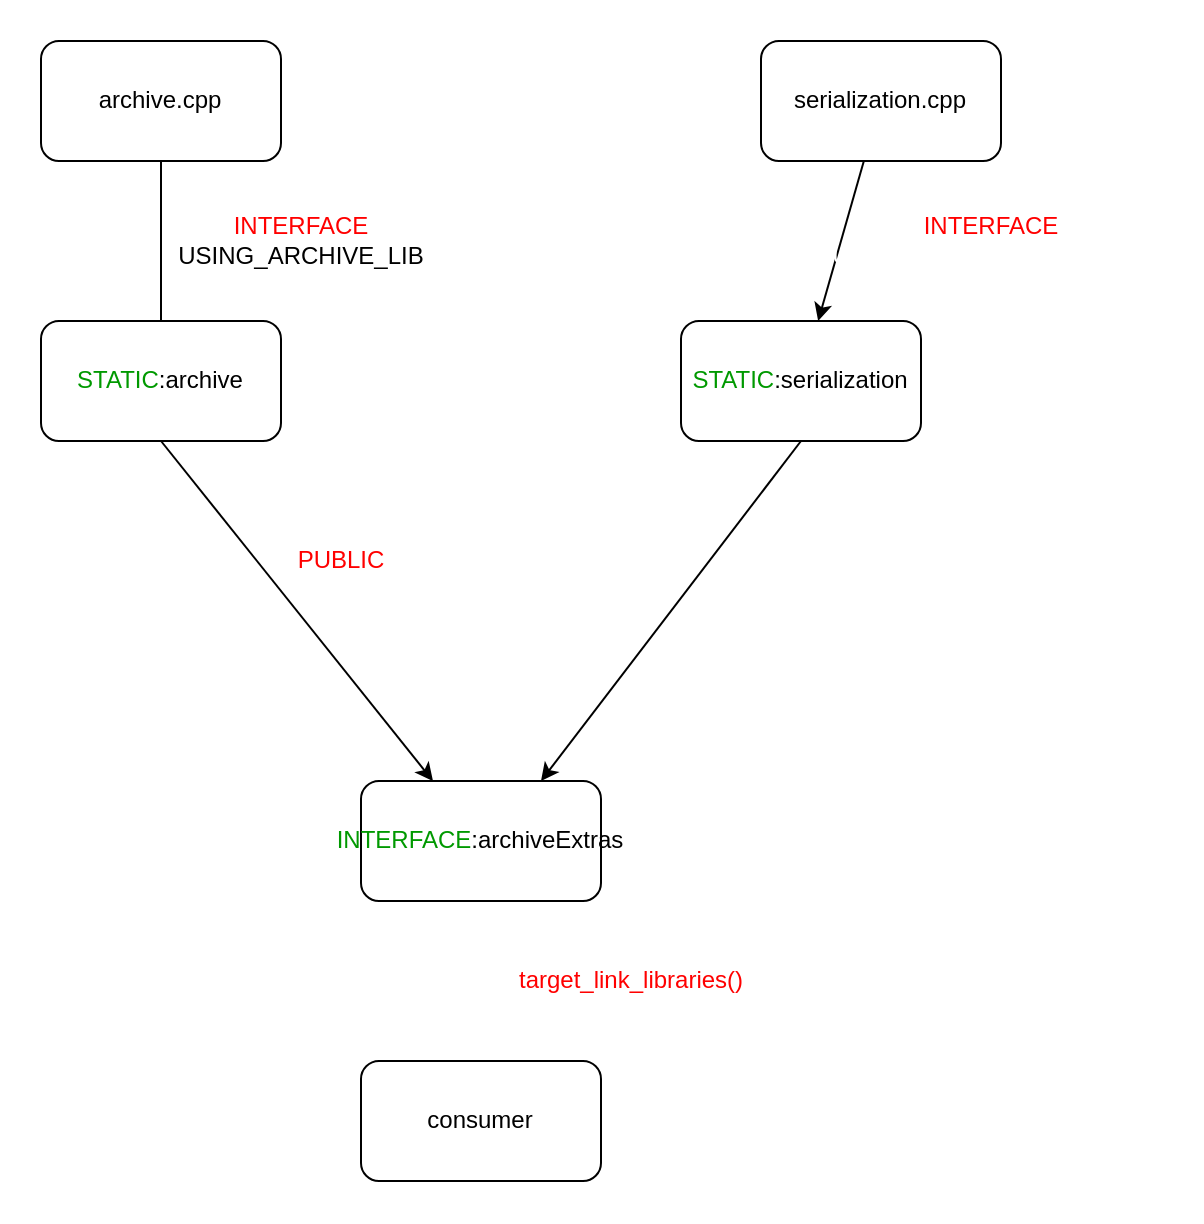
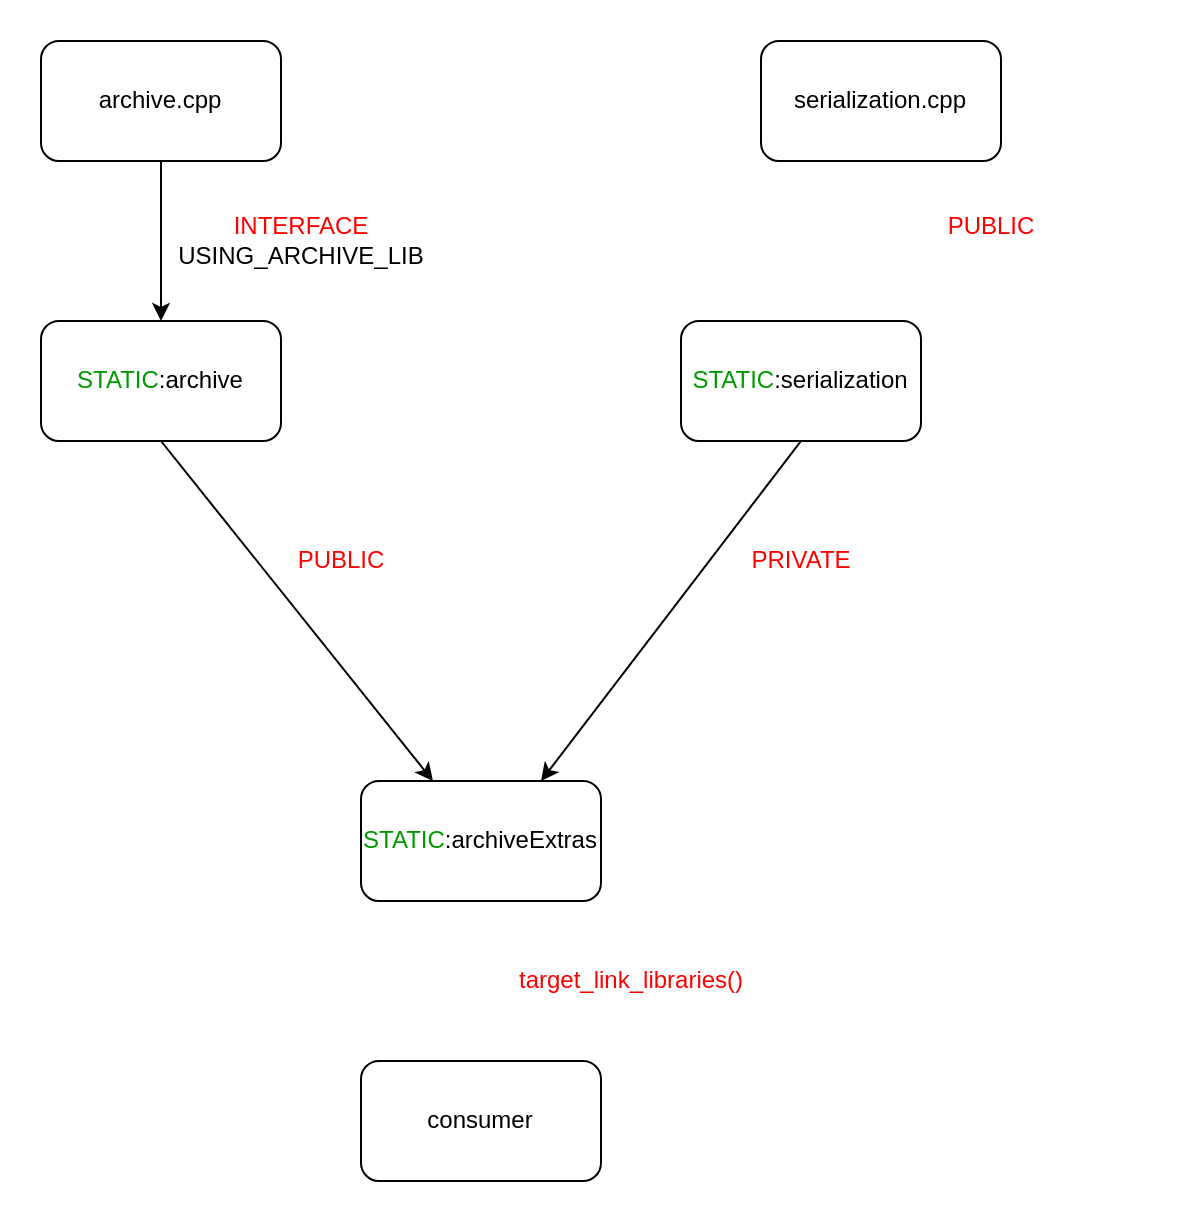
(843, 234) -> none
(992, 241) -> (992, 241)
(161, 311) -> (161, 306)
none -> (801, 561)
(481, 841) -> (481, 841)
